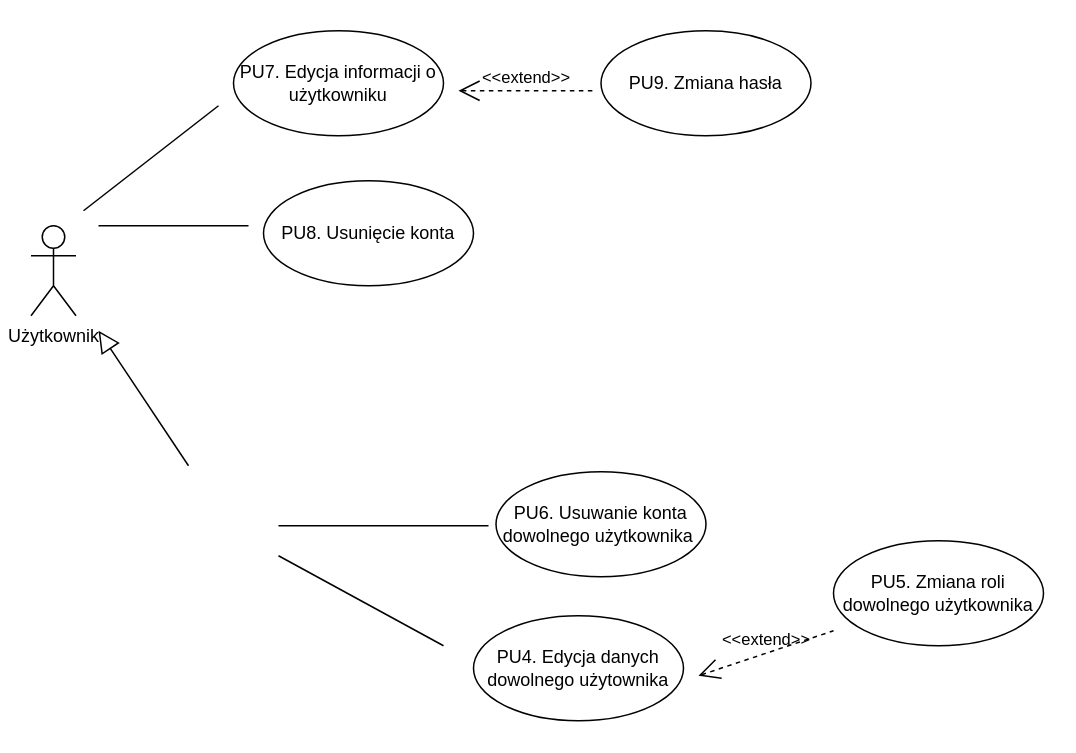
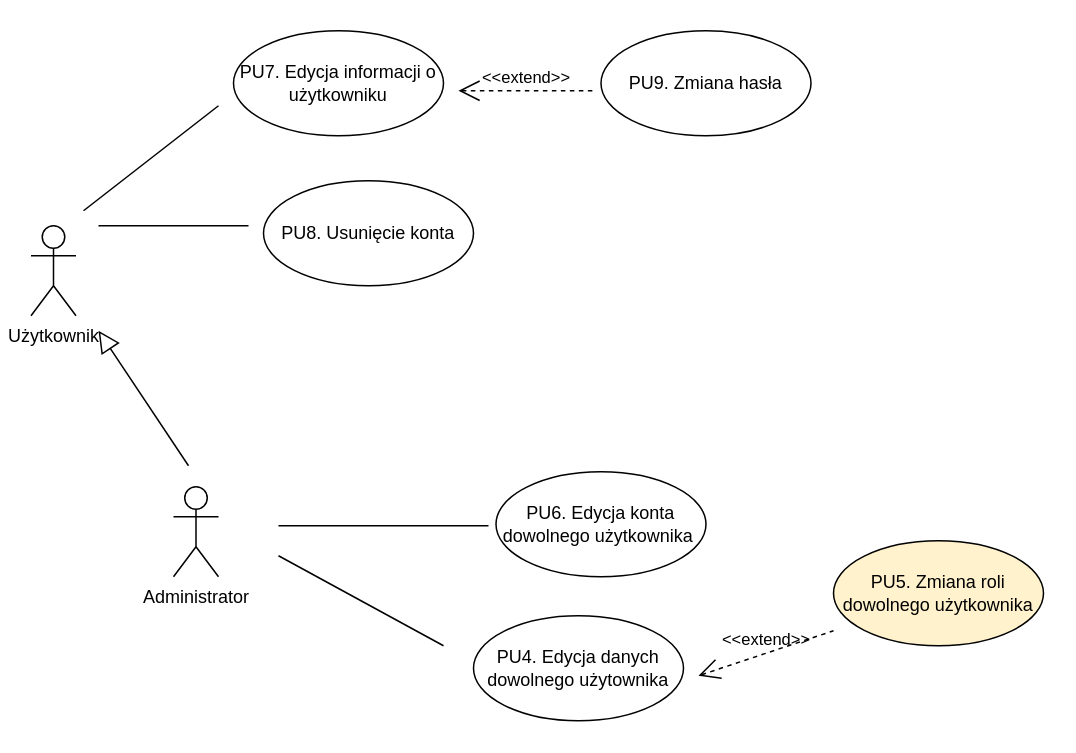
(601, 524) -> (601, 524)
none -> (196, 532)
(938, 593) -> (938, 593)
